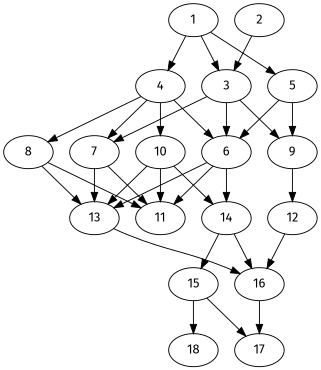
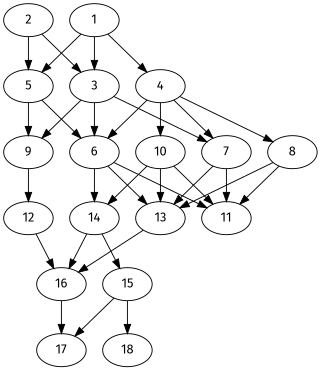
none -> (28, 49)
